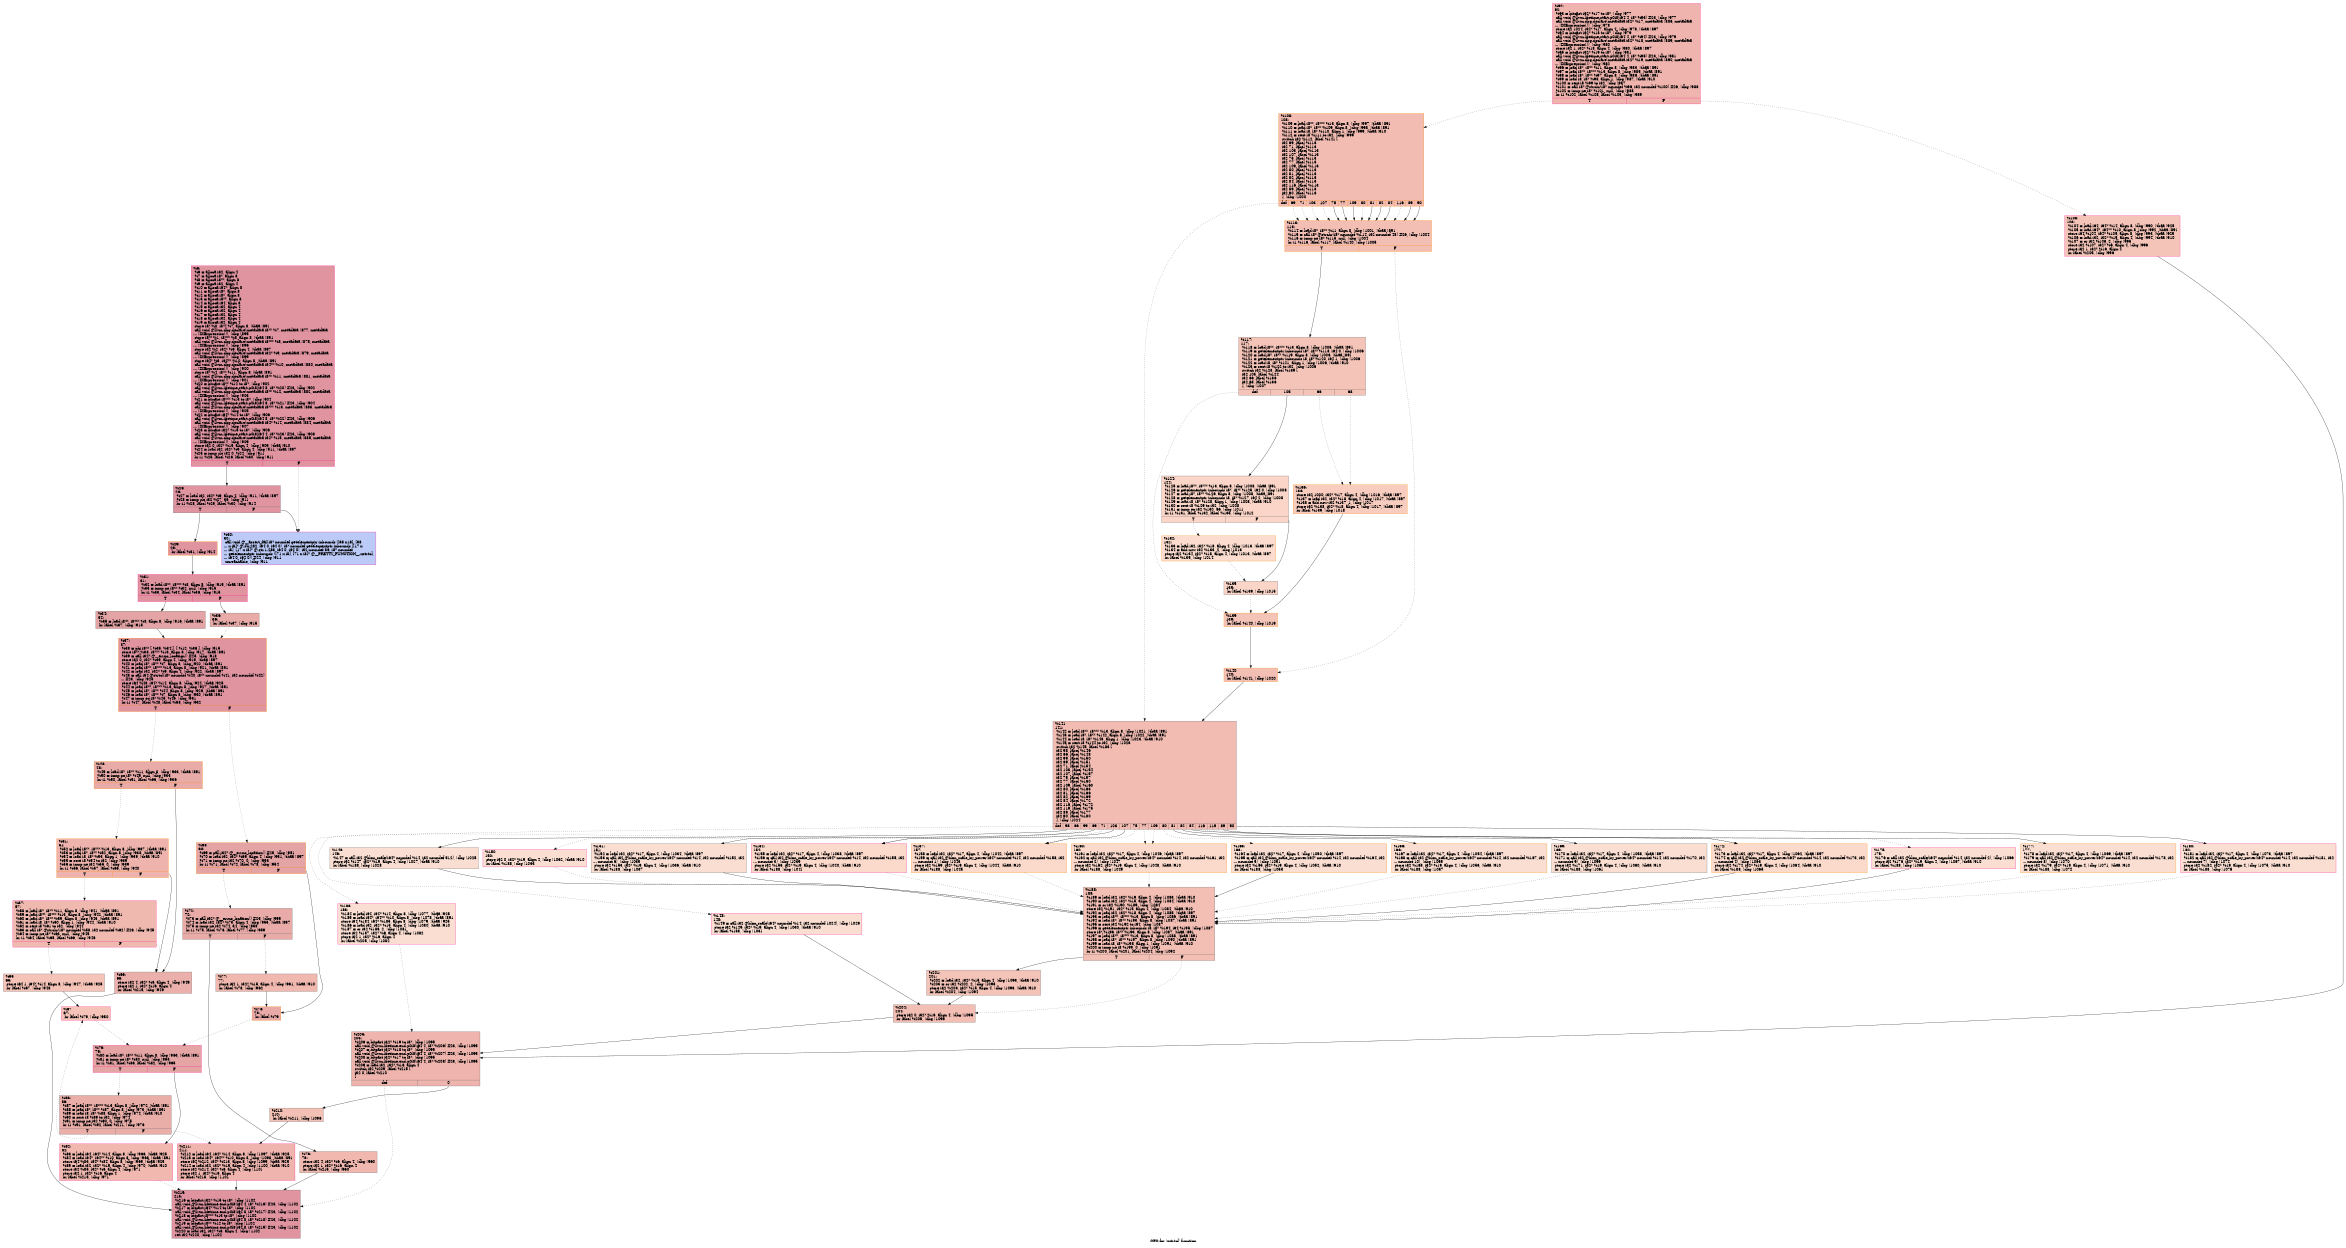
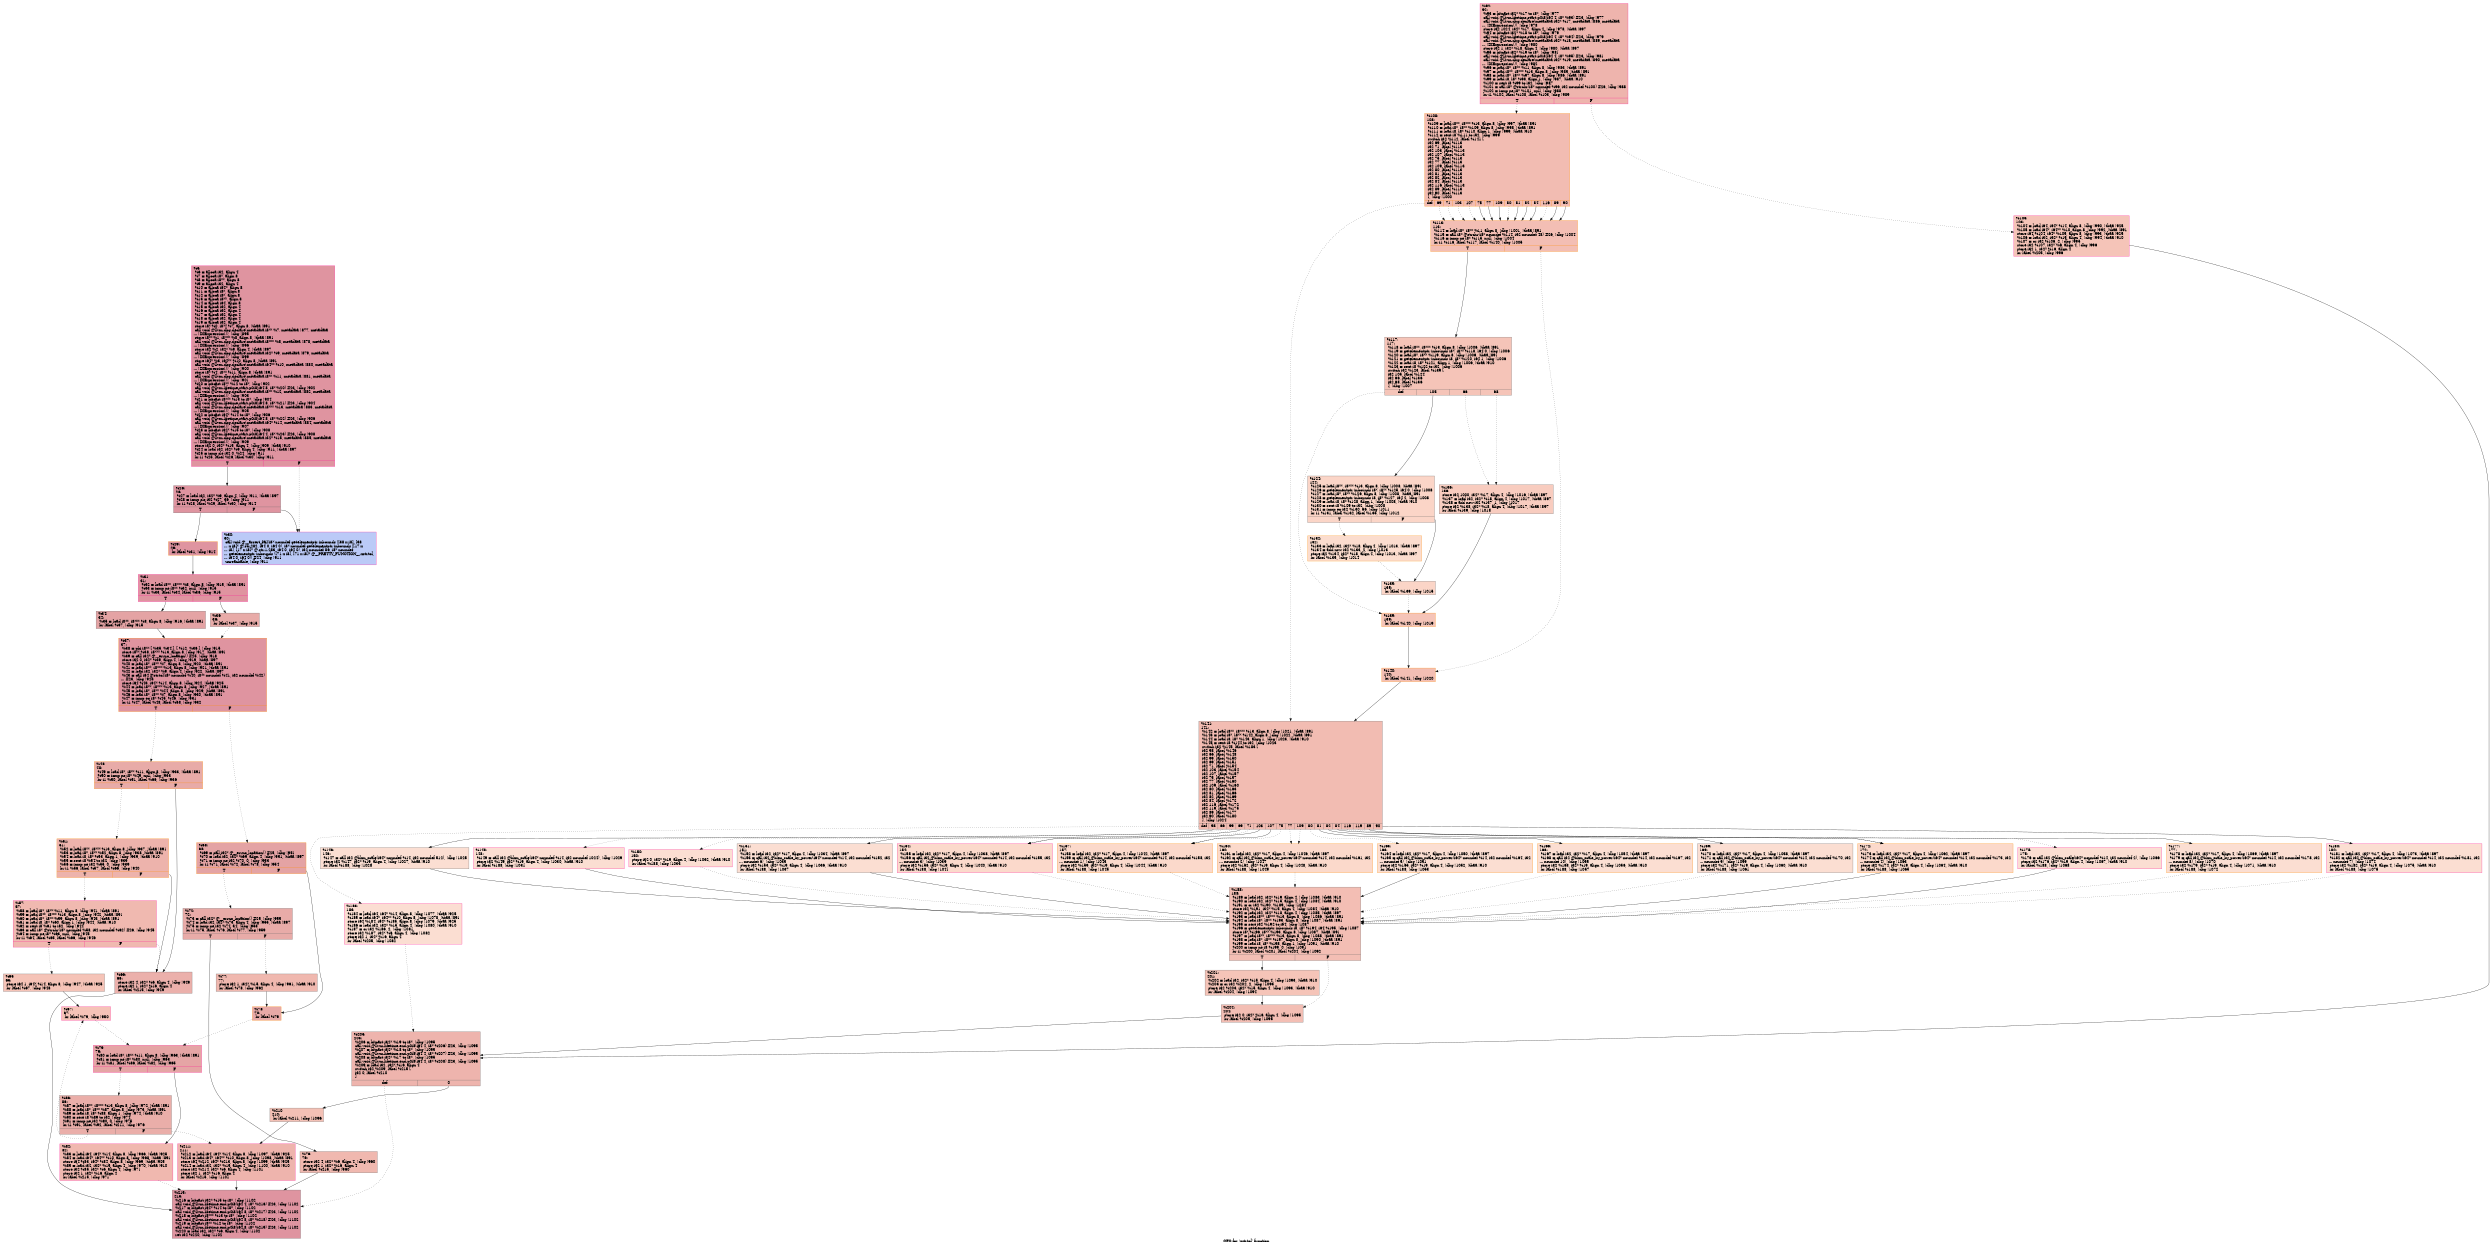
(1350, 499) -> (1496, 499)
(861, 969) -> (873, 906)
